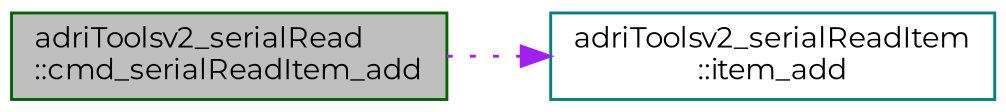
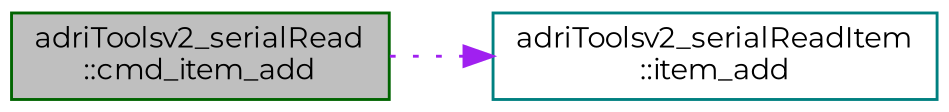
(229, 56) -> (200, 56)
